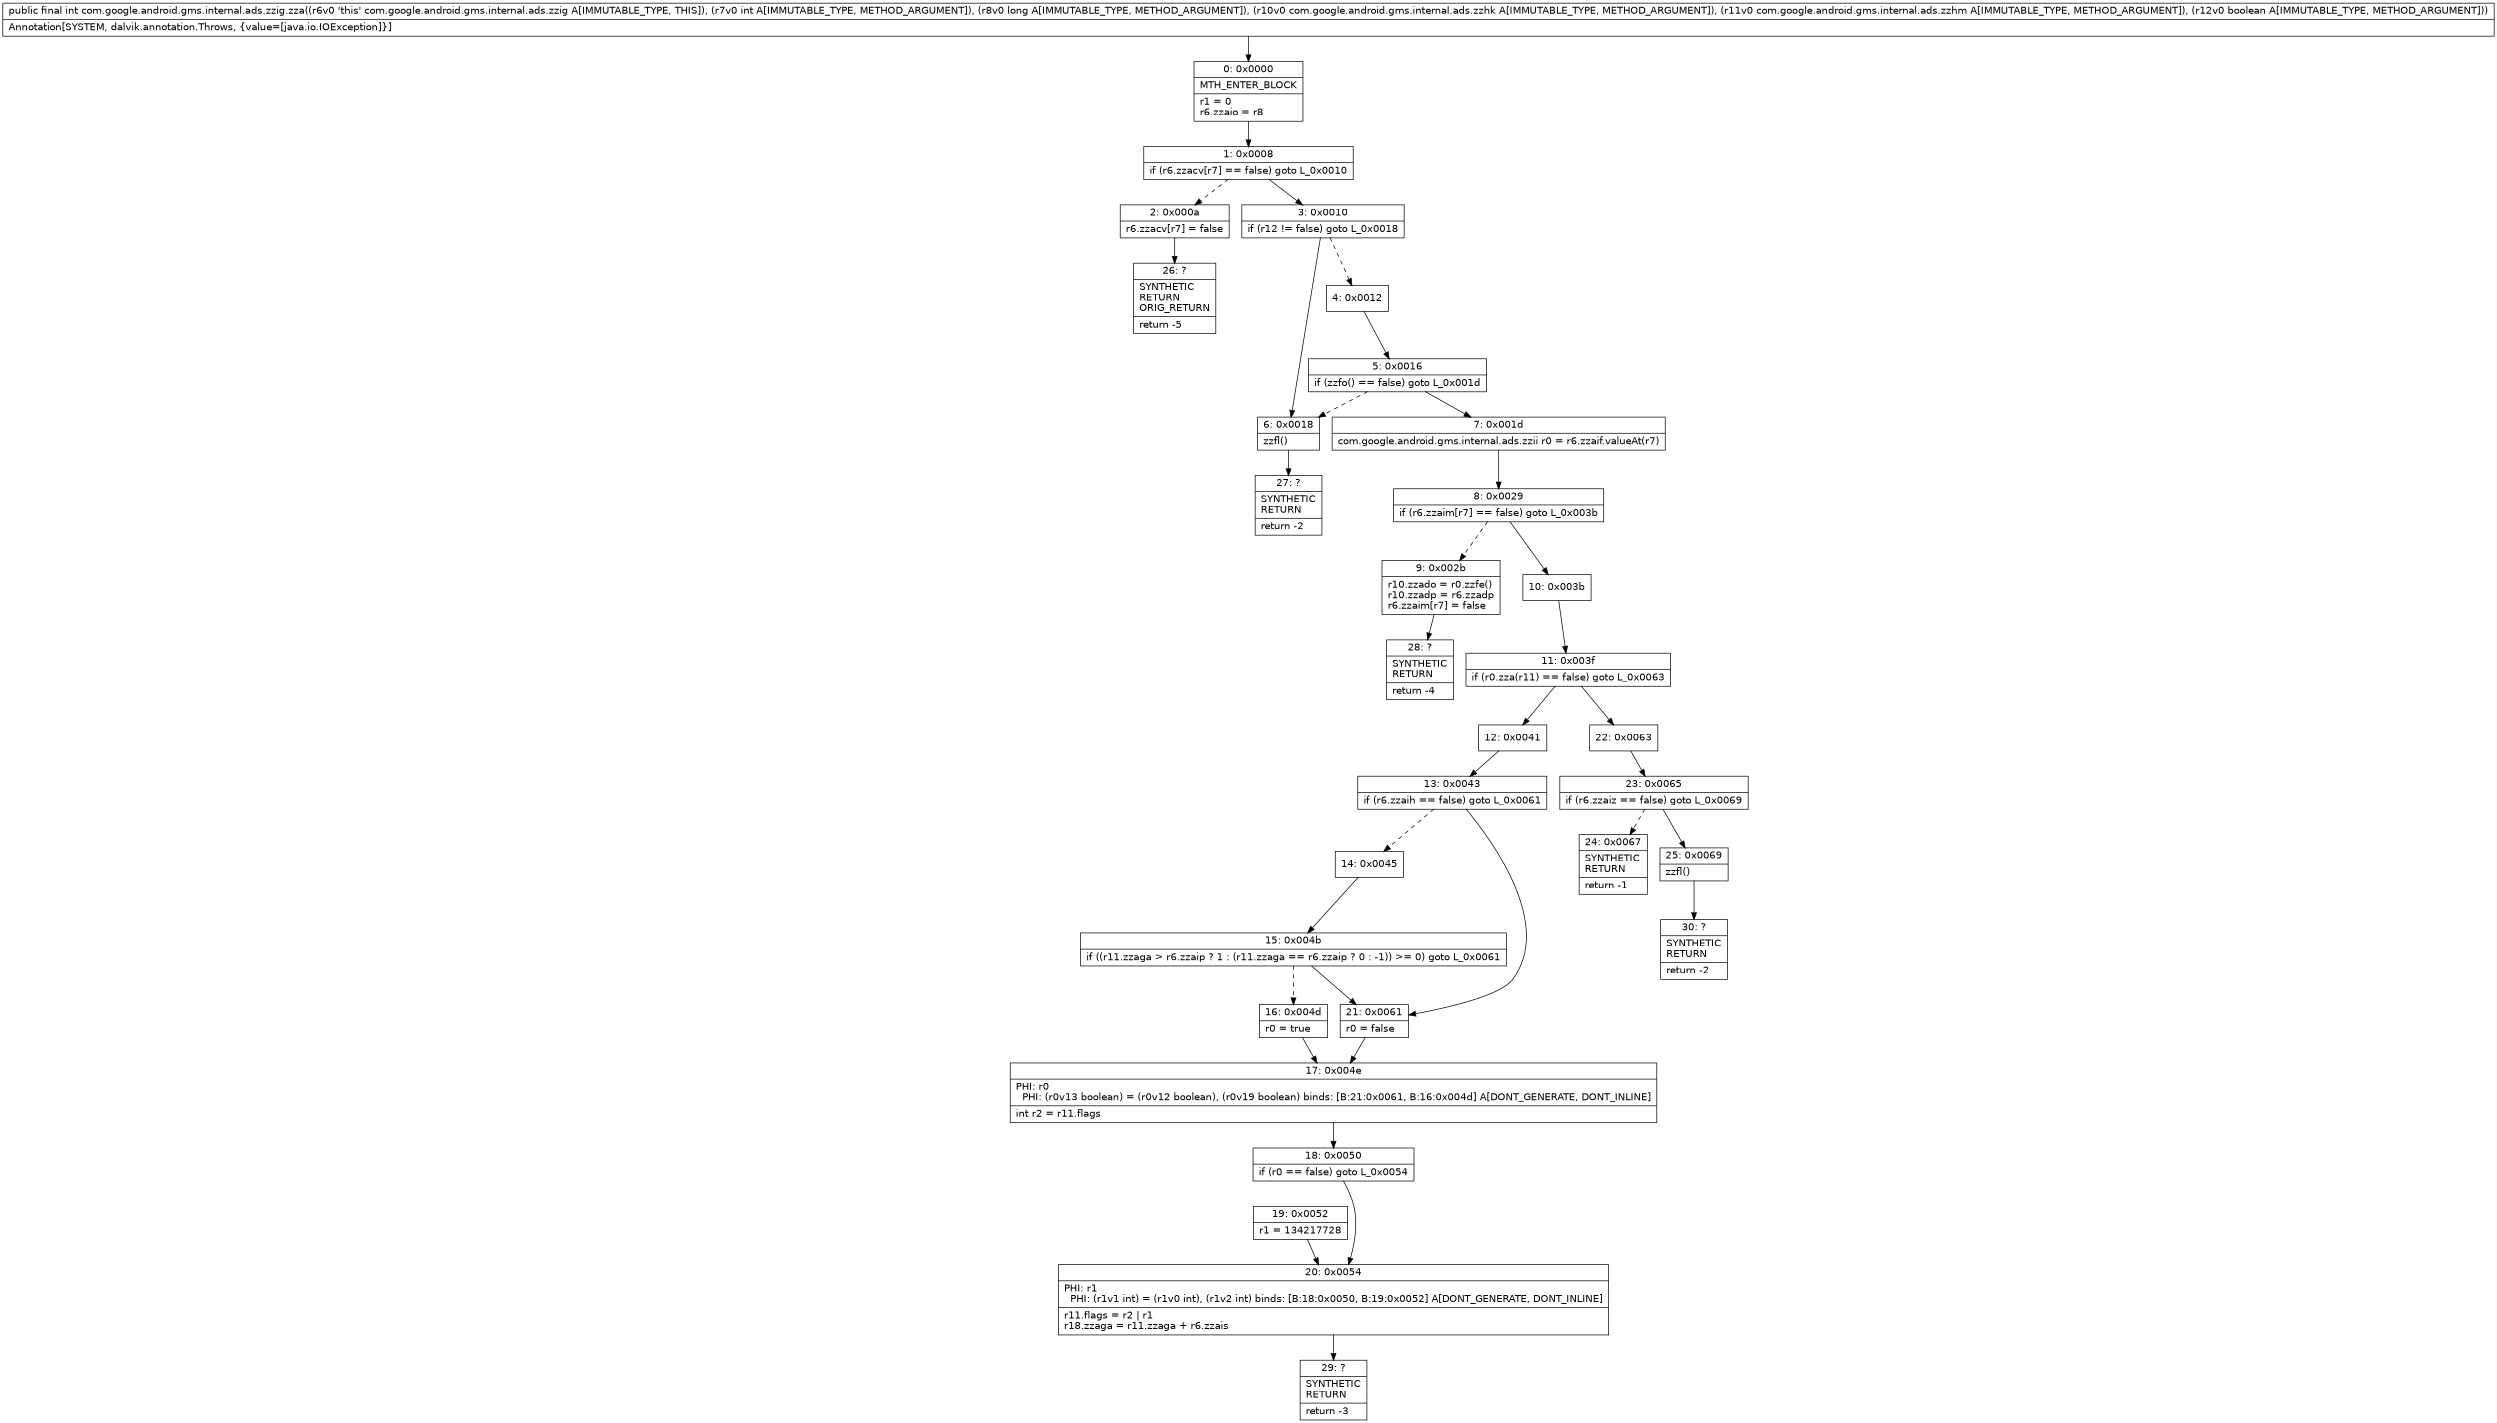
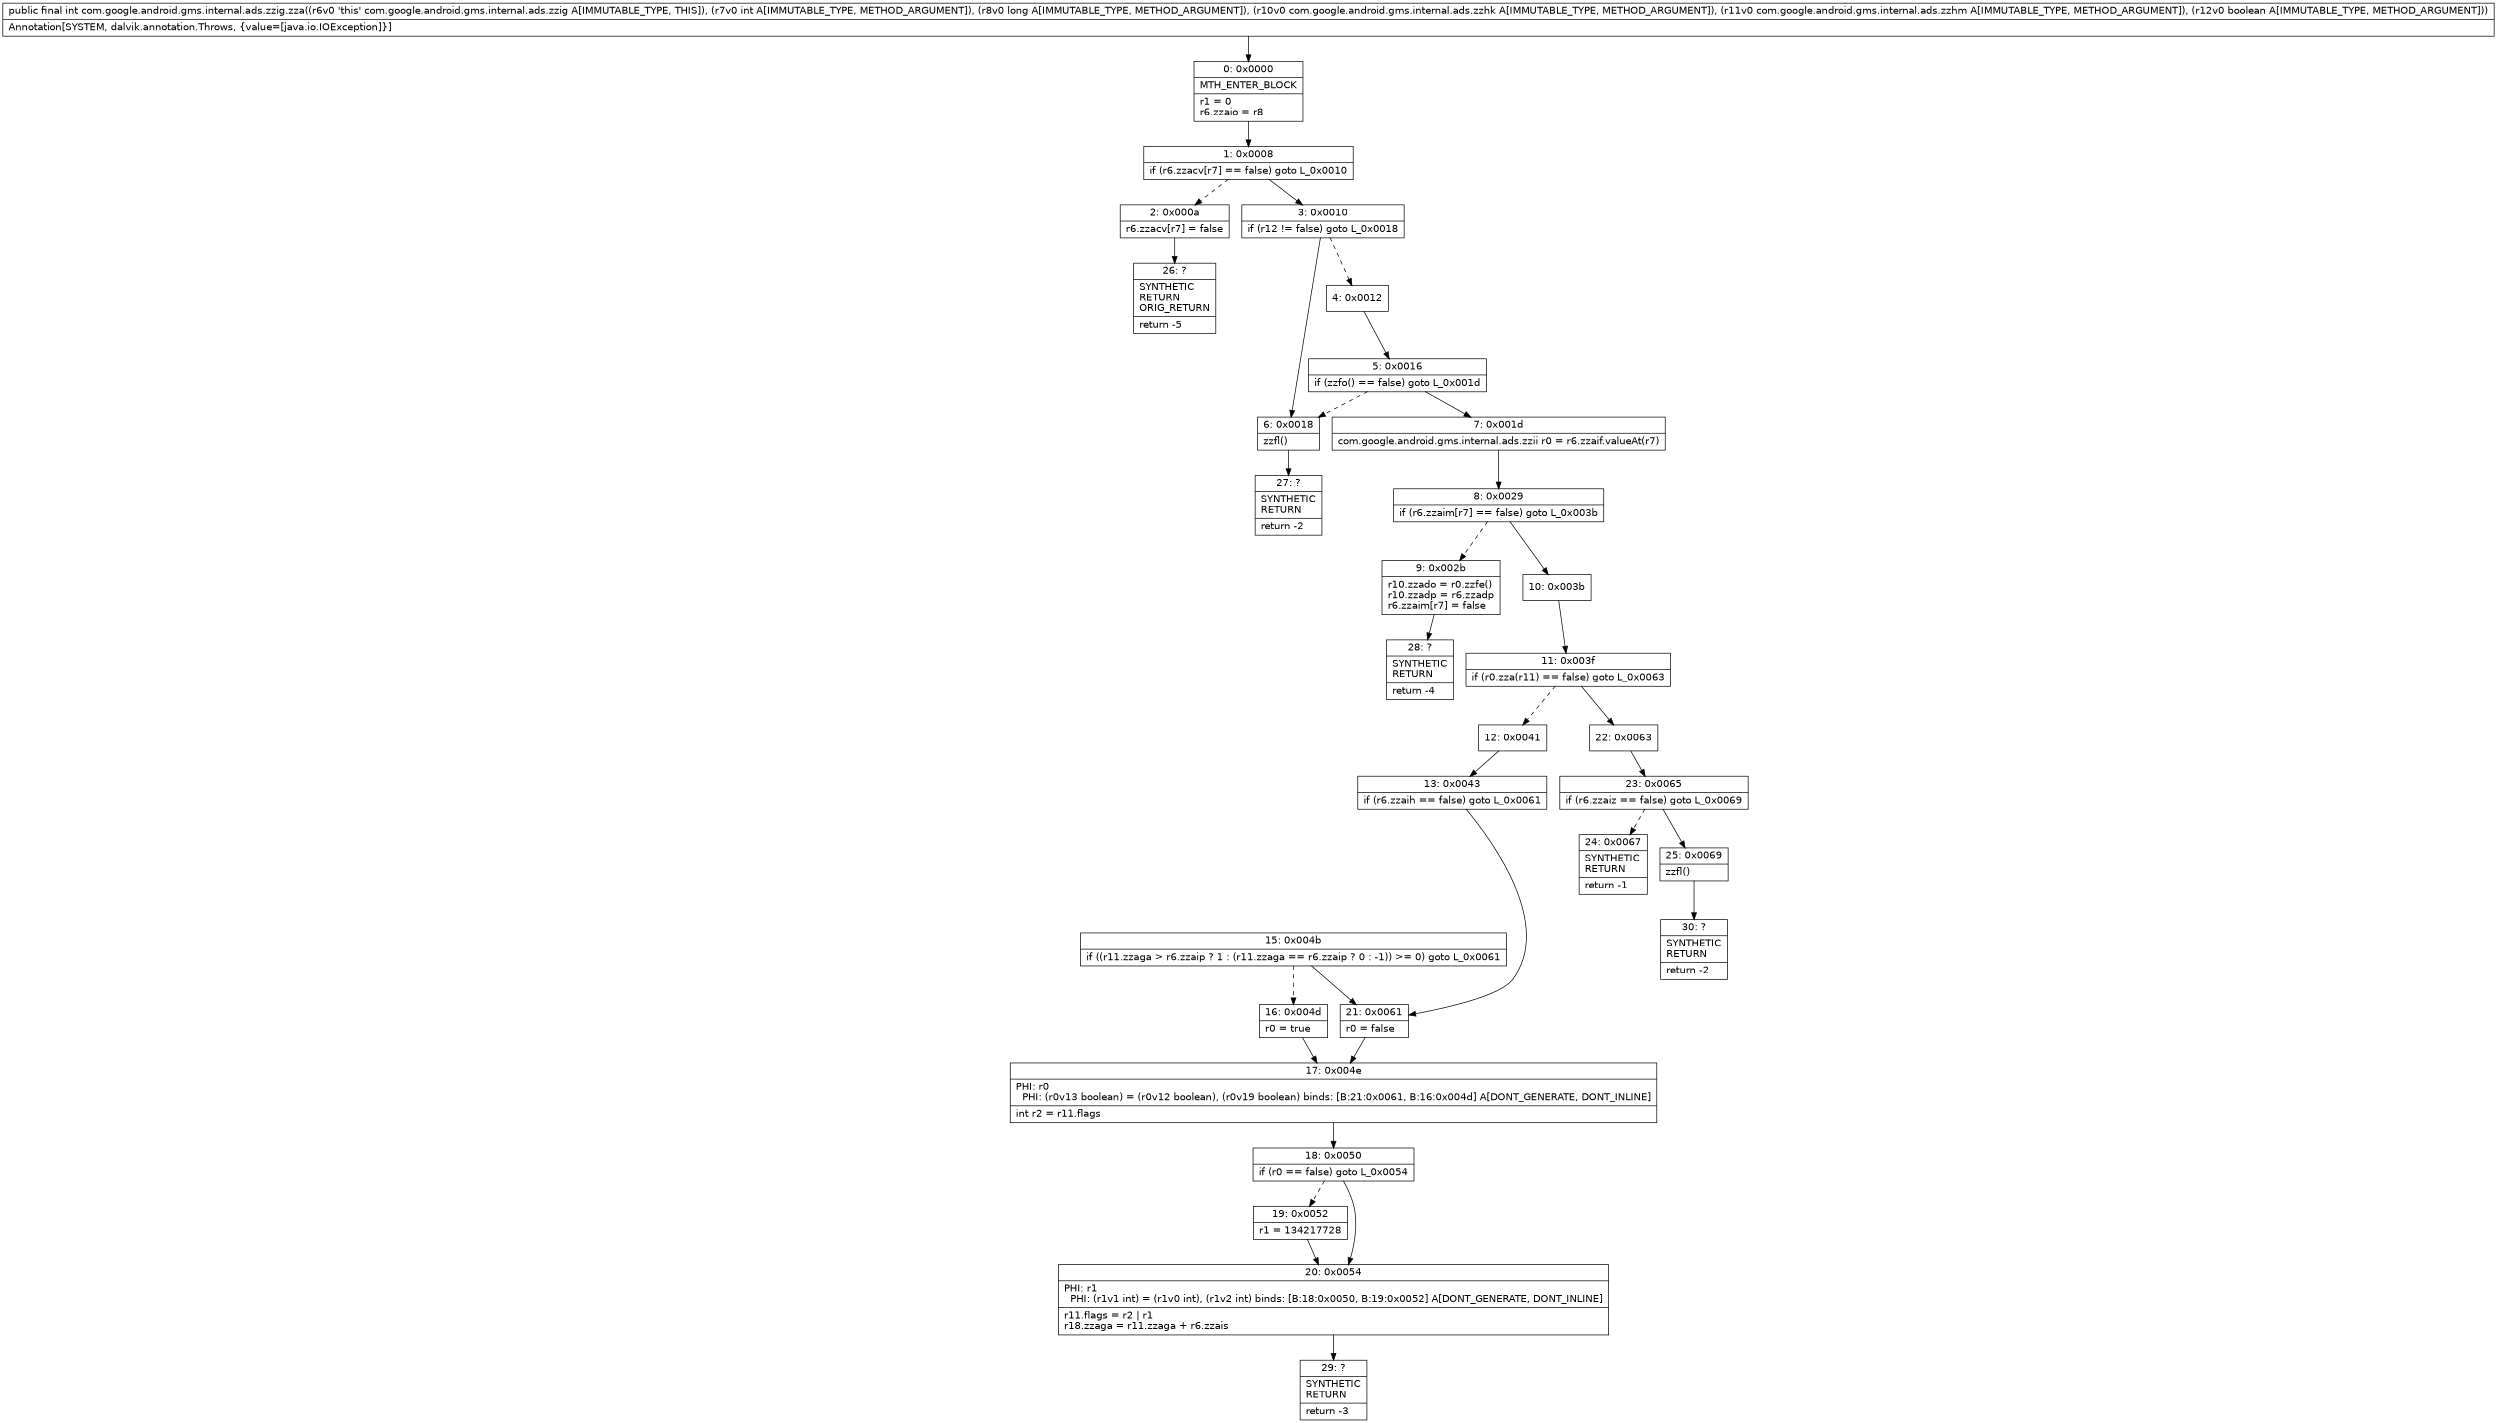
(1541, 703) -> (1541, 703)
(1369, 864) -> none
none -> (1319, 1191)
